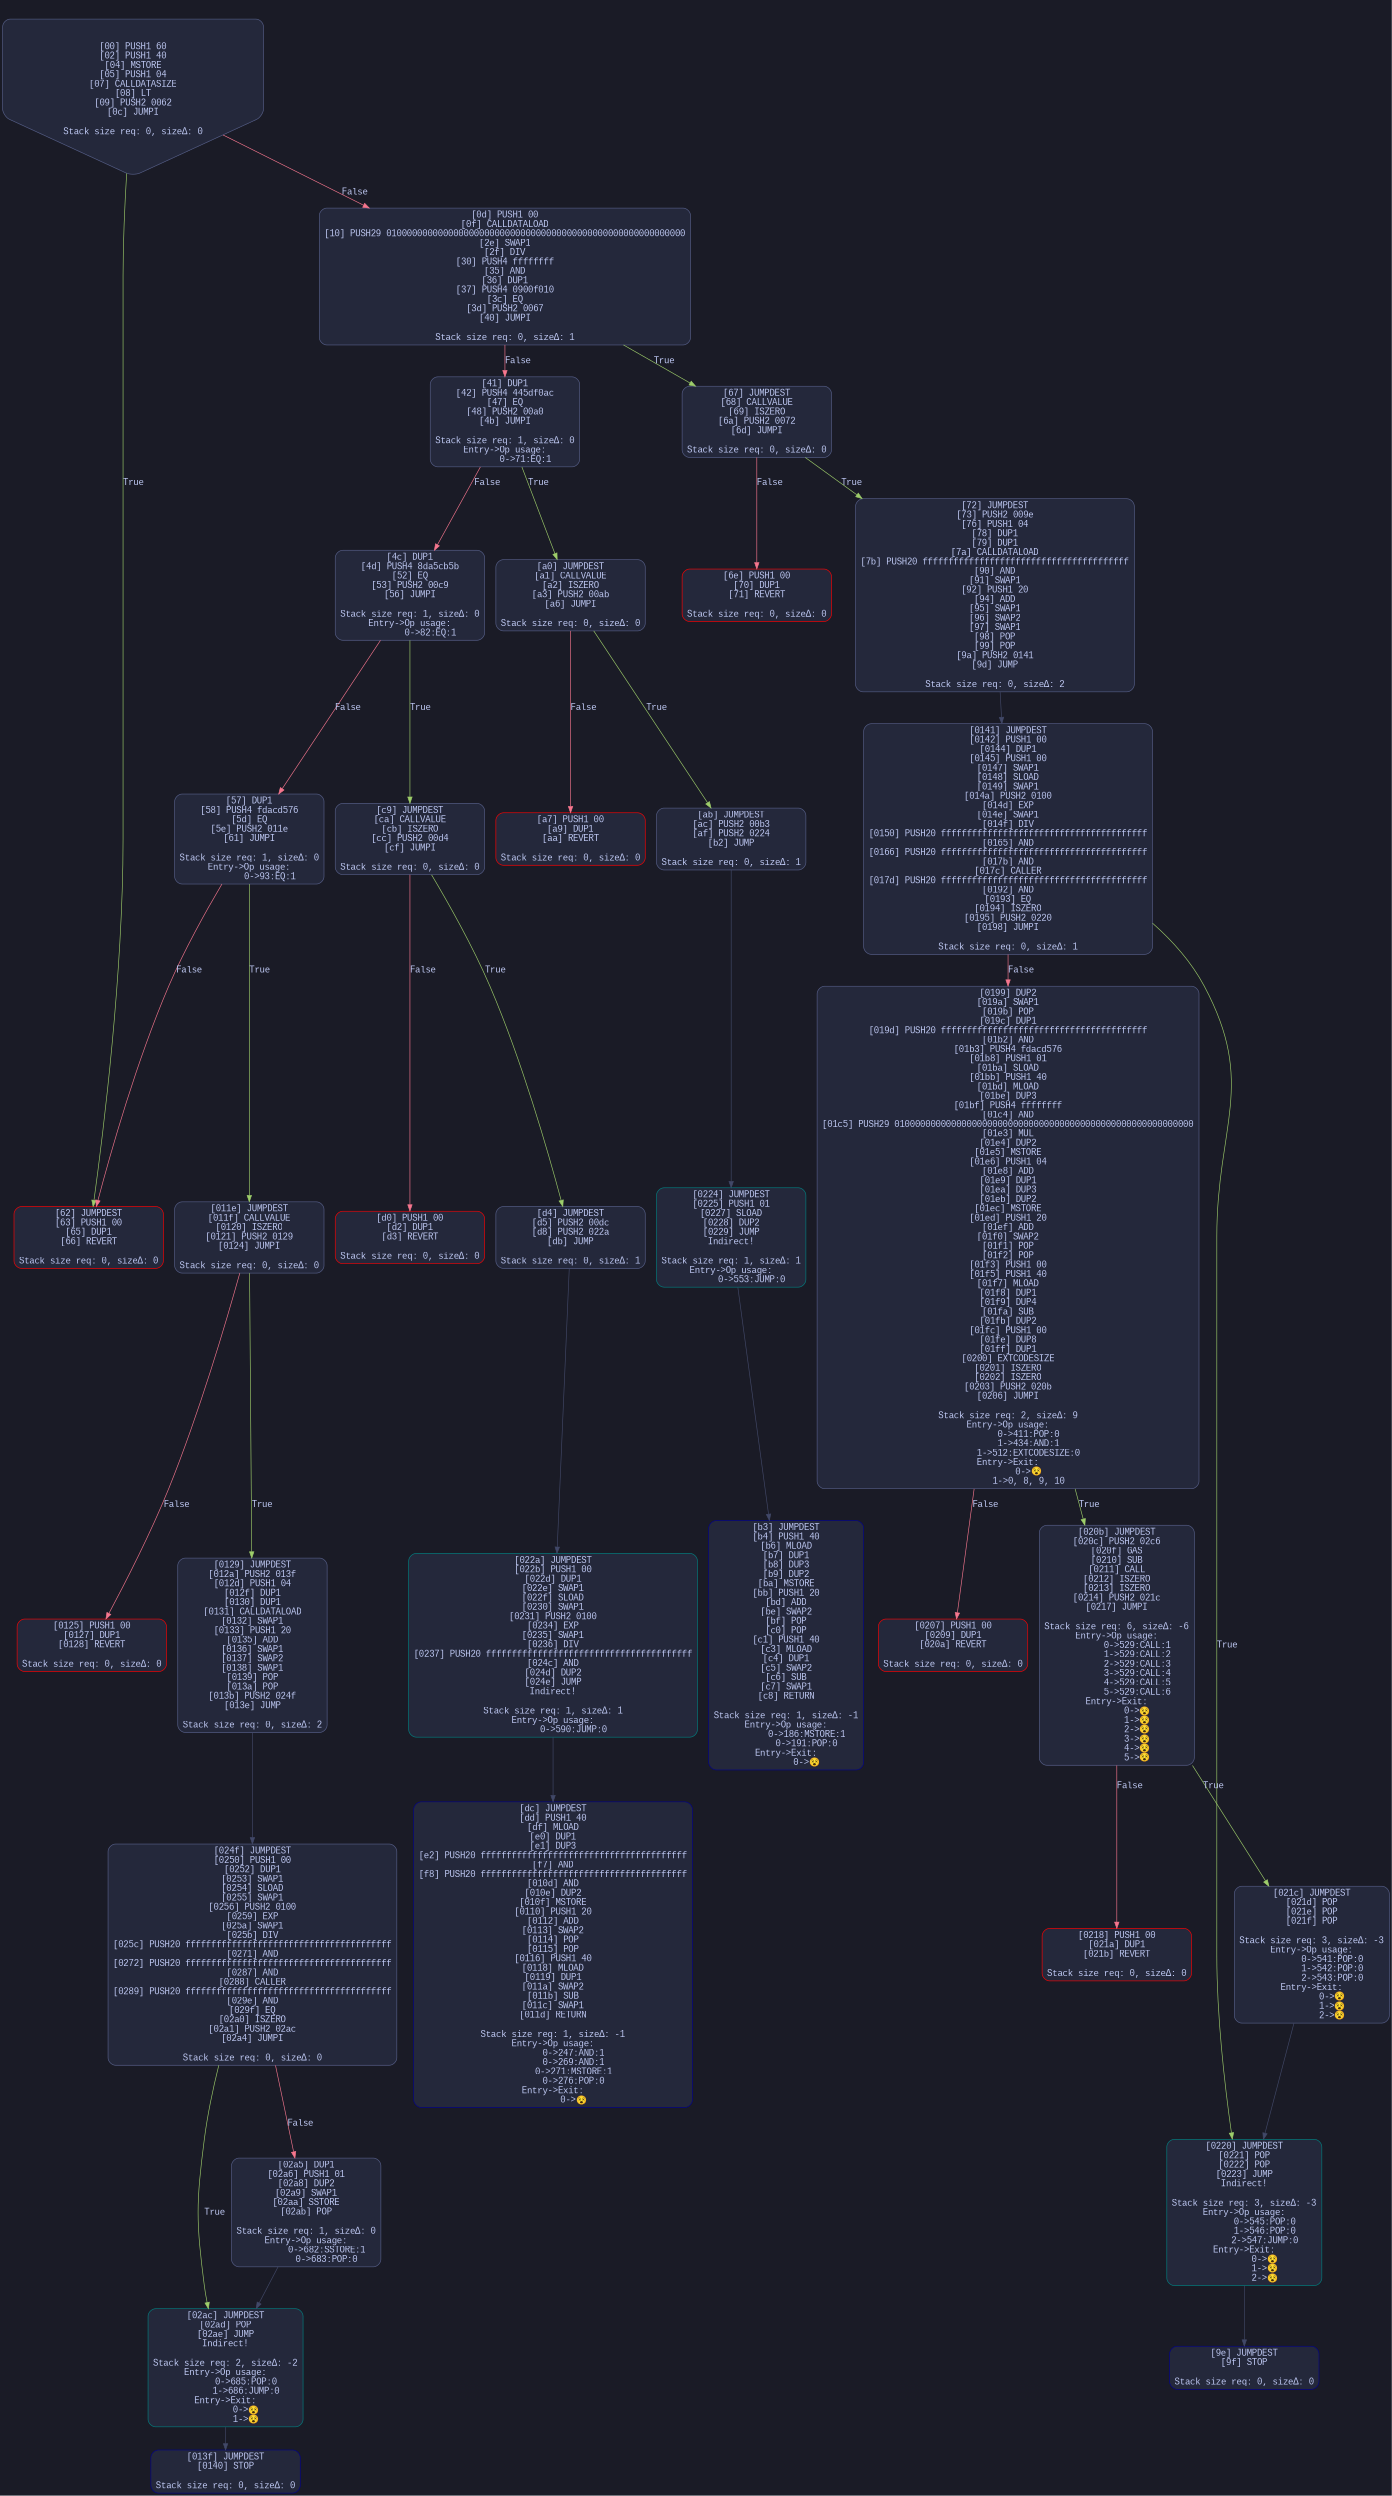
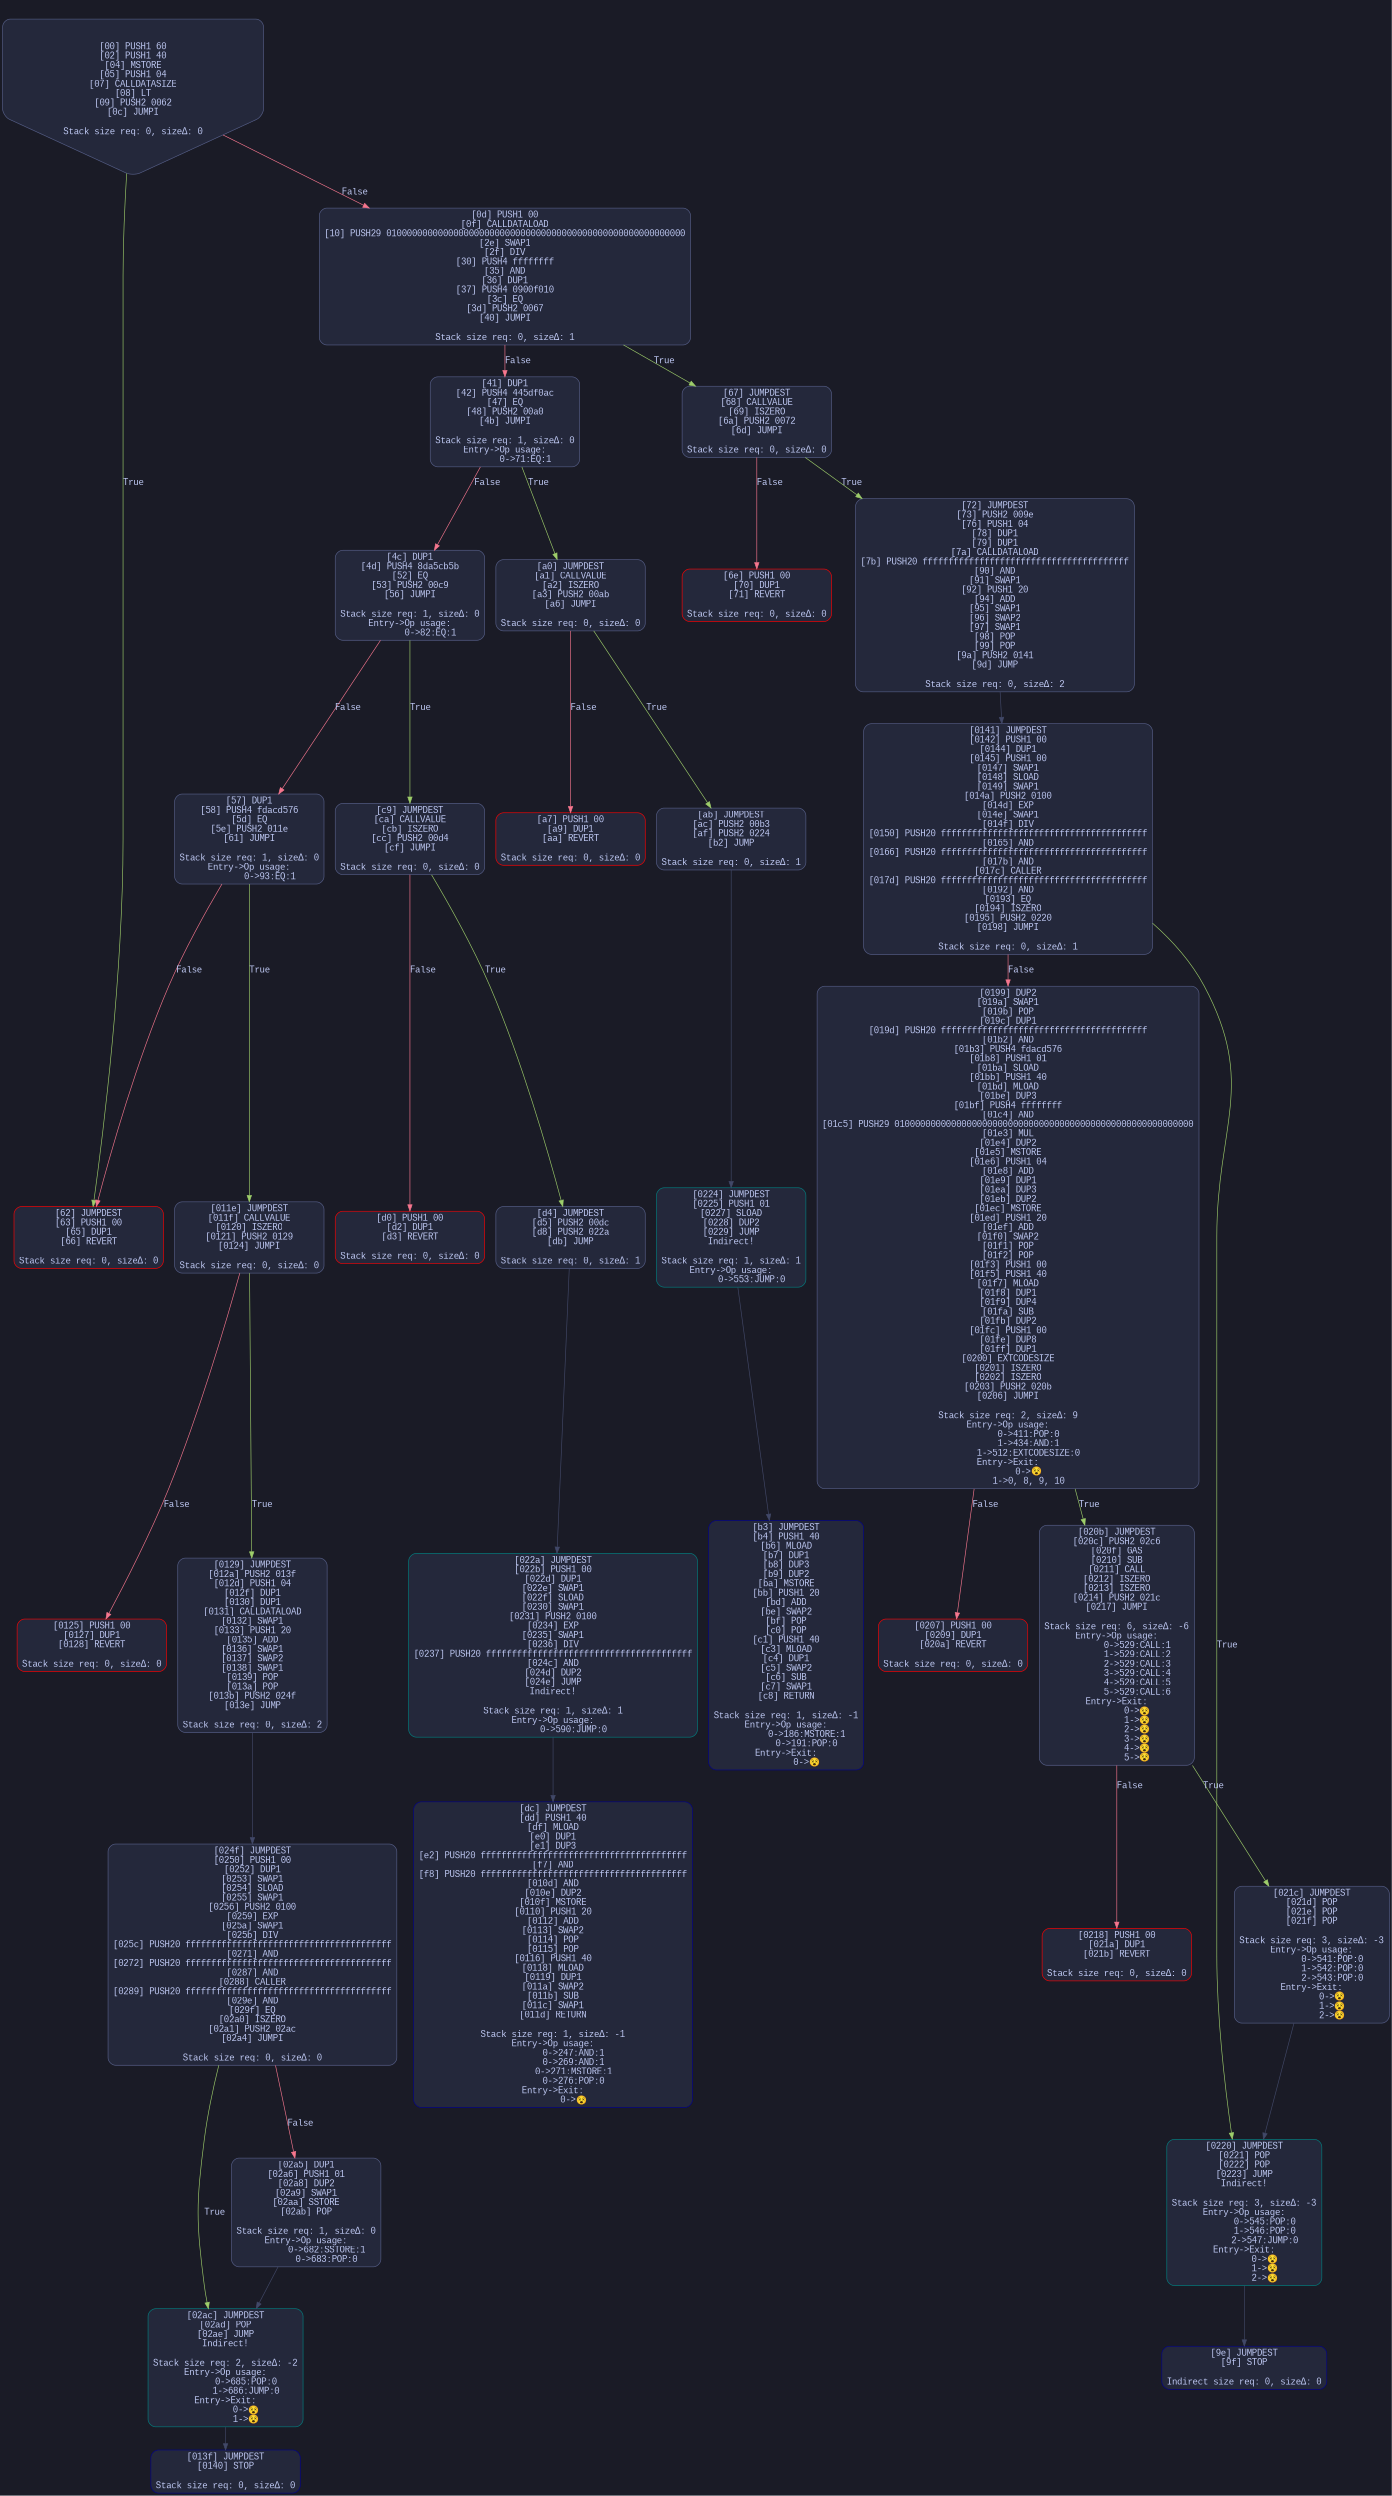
(1244, 2368) -> (1244, 2368)
